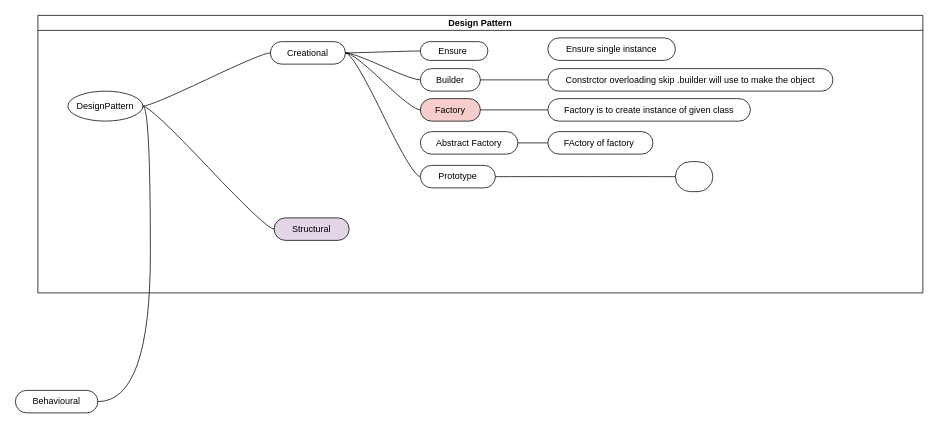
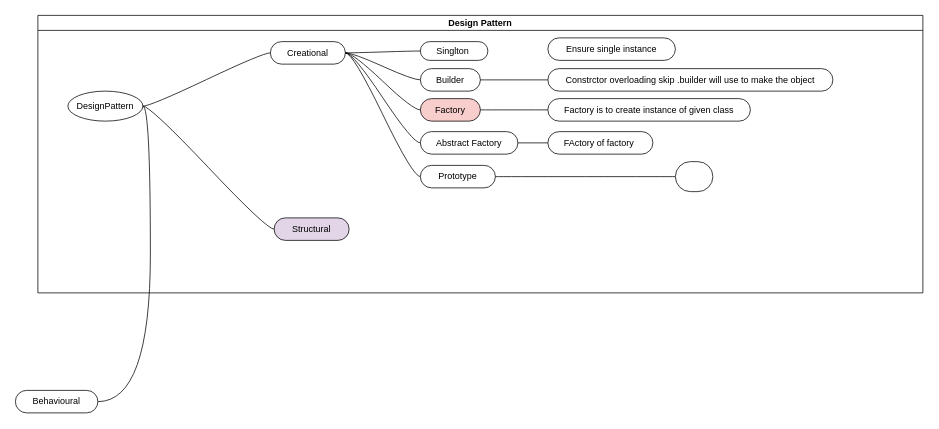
(454, 51) -> (454, 51)
none -> (386, 102)
